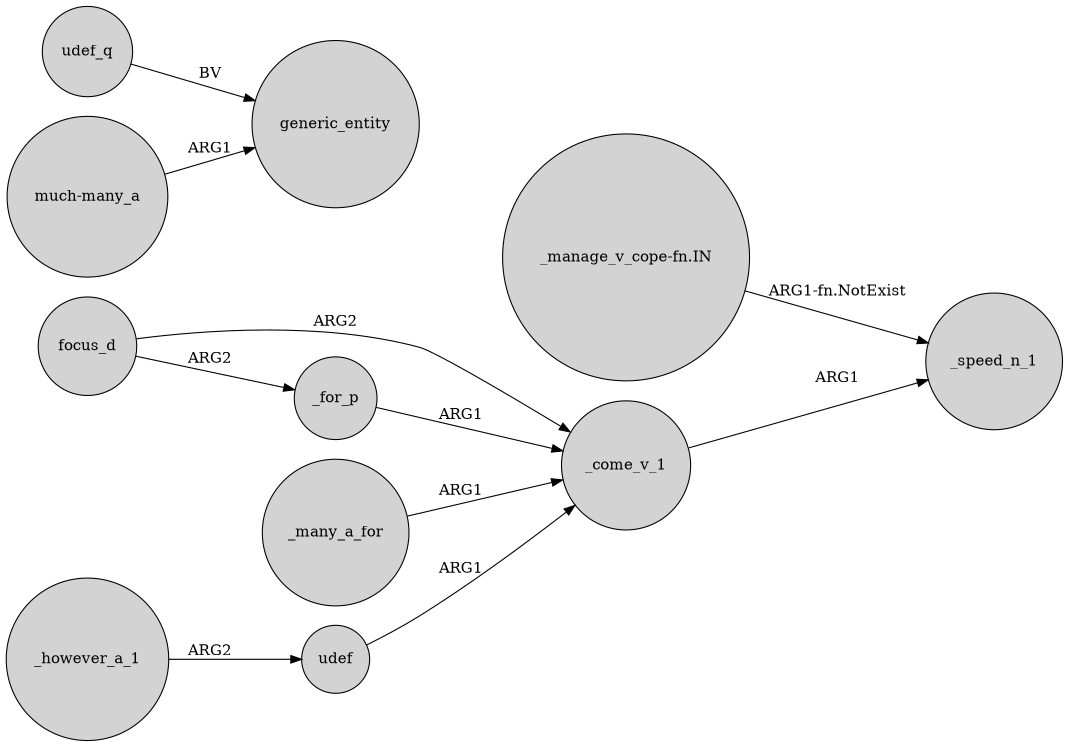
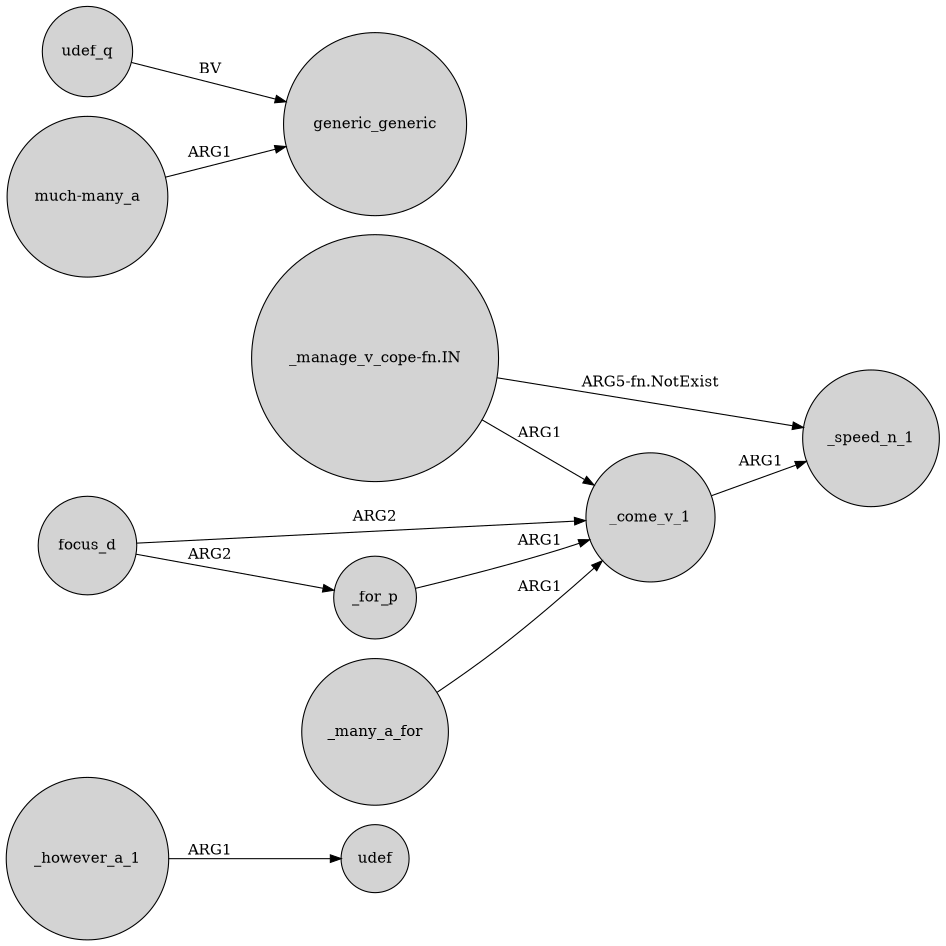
(336, 124) -> (375, 124)
(838, 292) -> (651, 383)
(469, 583) -> (533, 450)
(210, 651) -> (210, 851)
